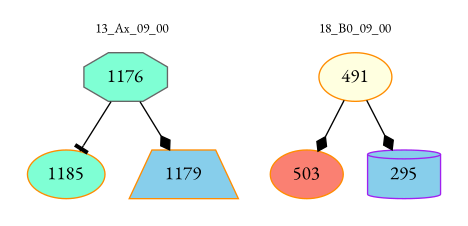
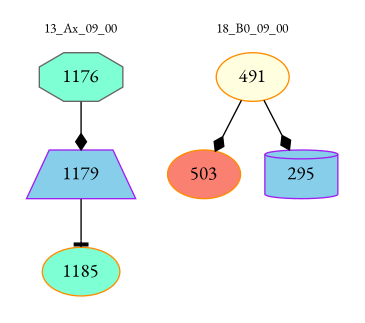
(97, 124) -> (81, 220)
(184, 174) -> (81, 174)
